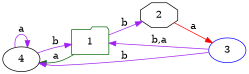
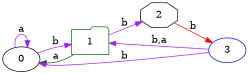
(193, 27) -> (193, 27)
(21, 59) -> (21, 59)
